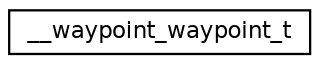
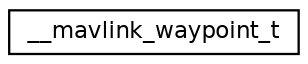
(160, 32) -> (154, 32)
